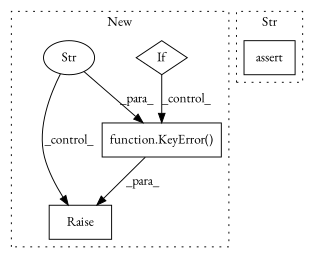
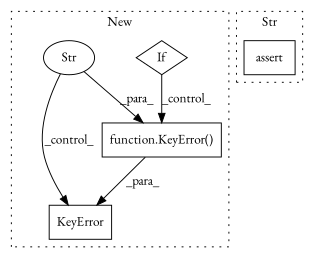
(80, 222) -> (80, 222)
